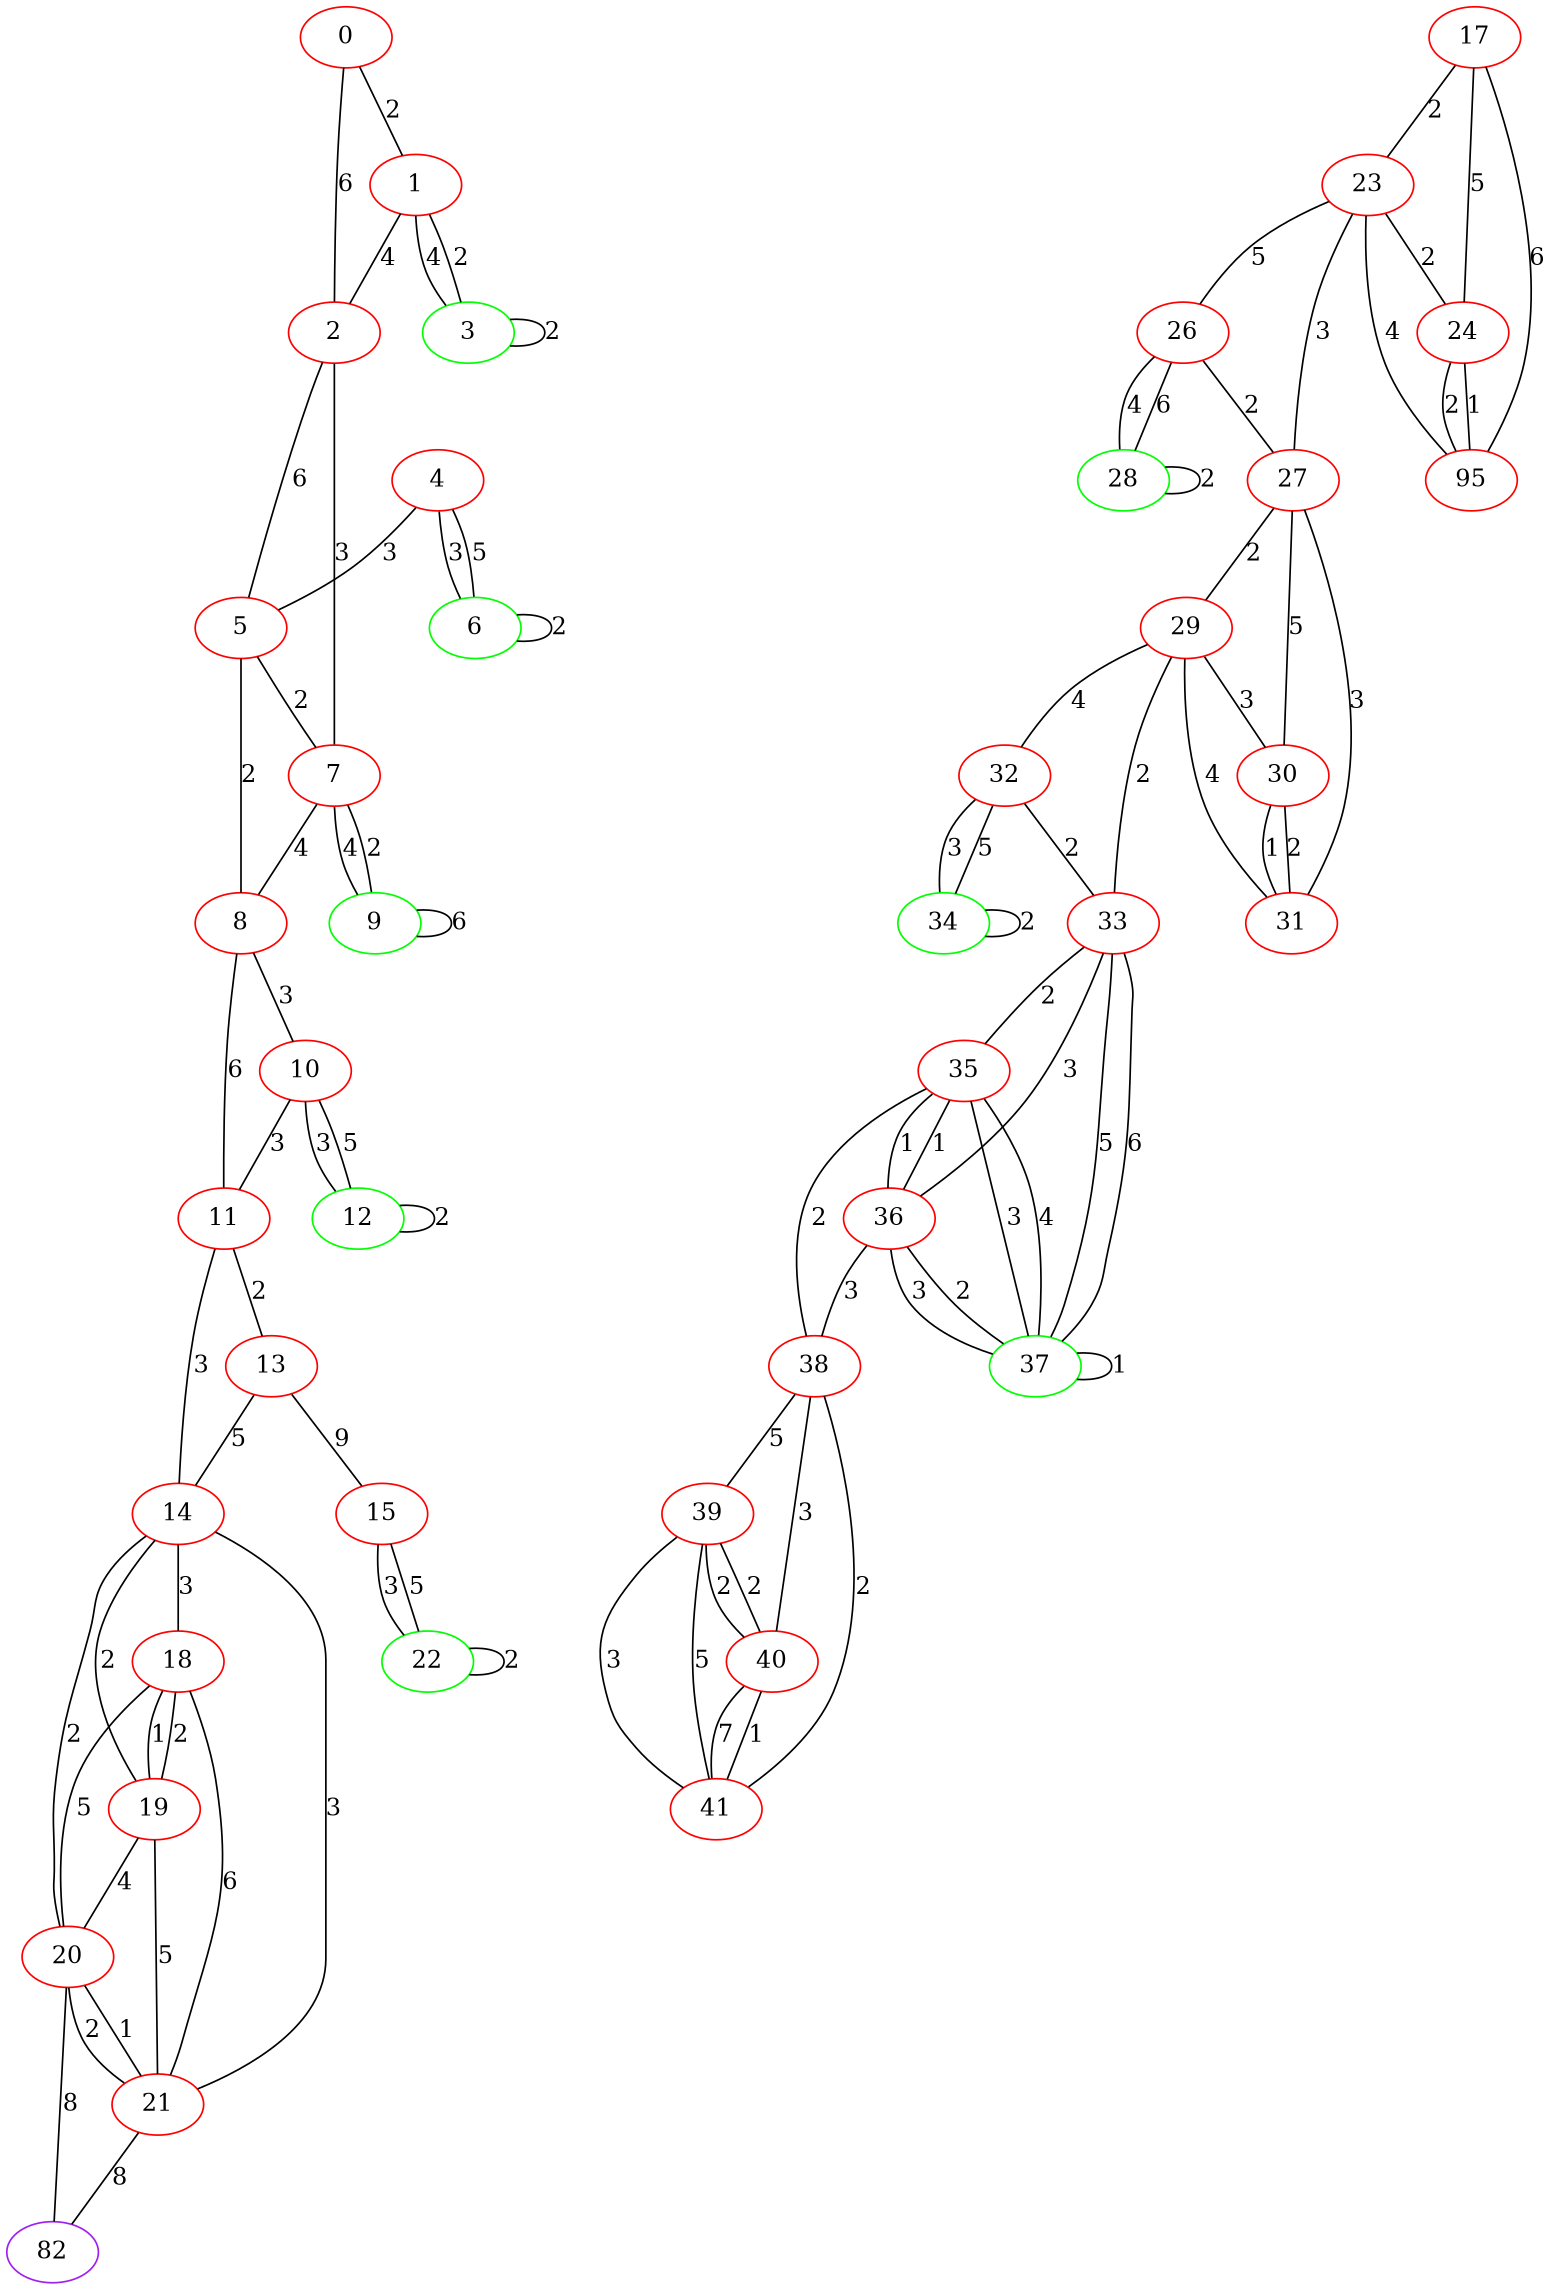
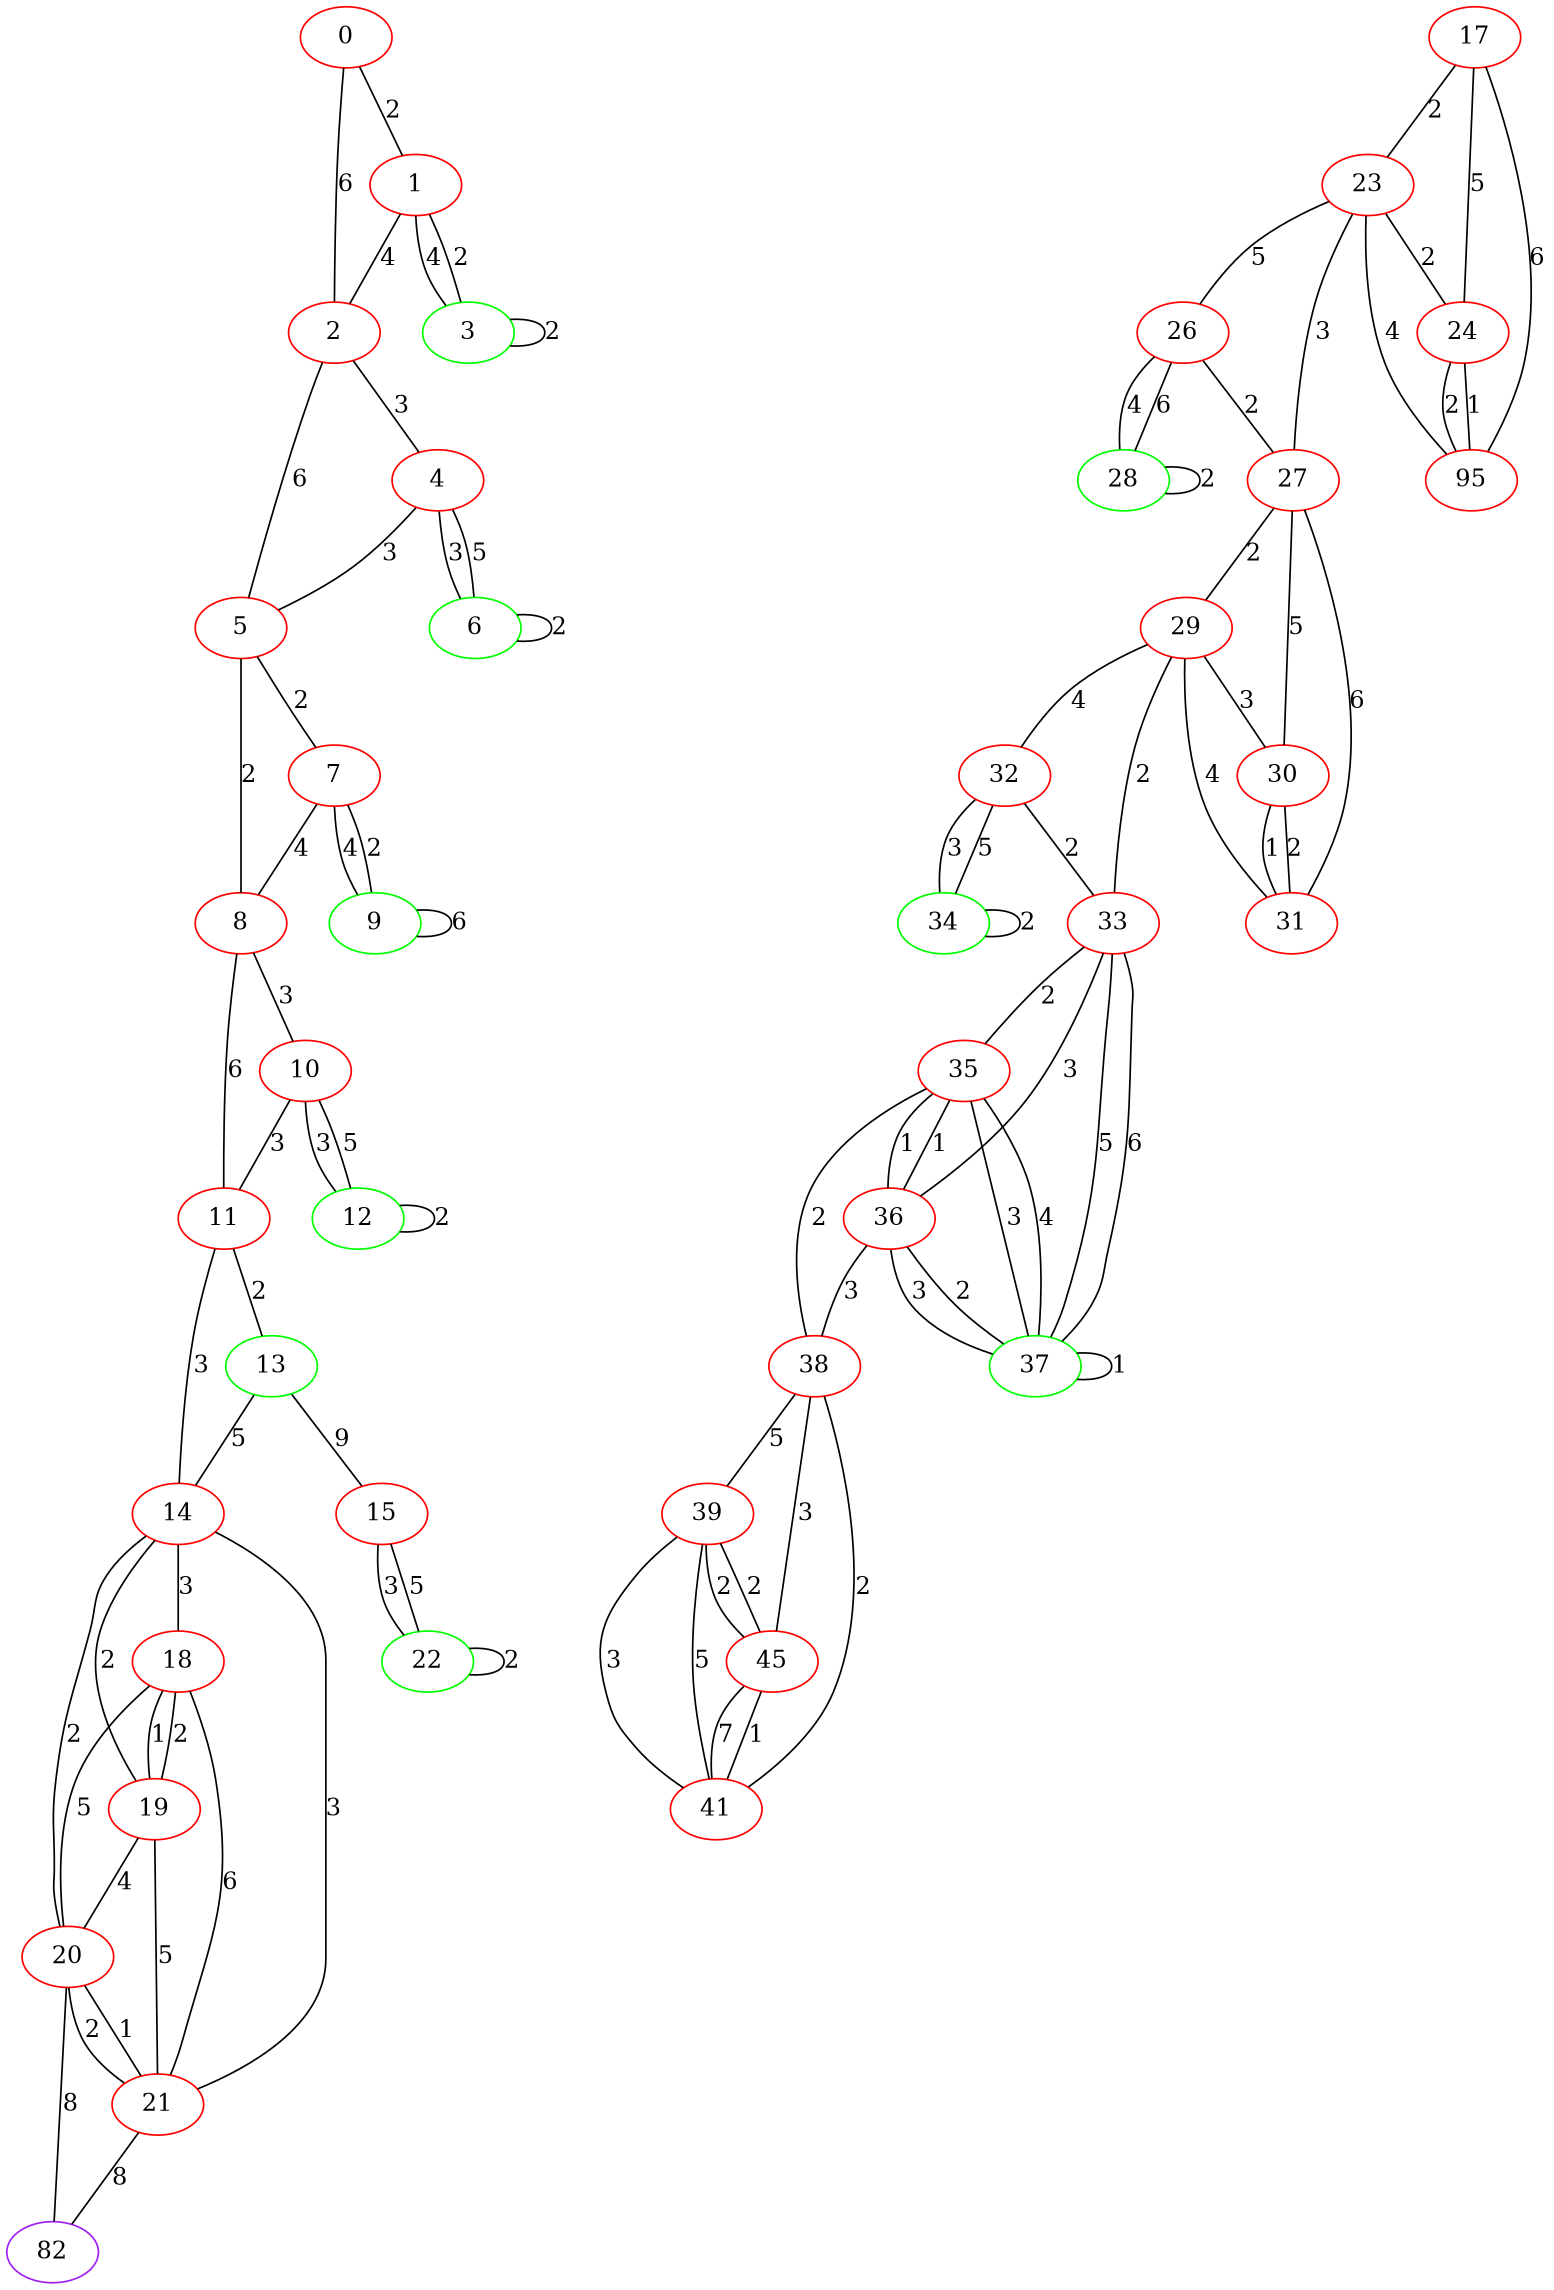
(334, 554) -> (386, 407)
(1358, 702) -> (1358, 702)
(272, 1366) -> (272, 1366)
(772, 1662) -> (772, 1662)
